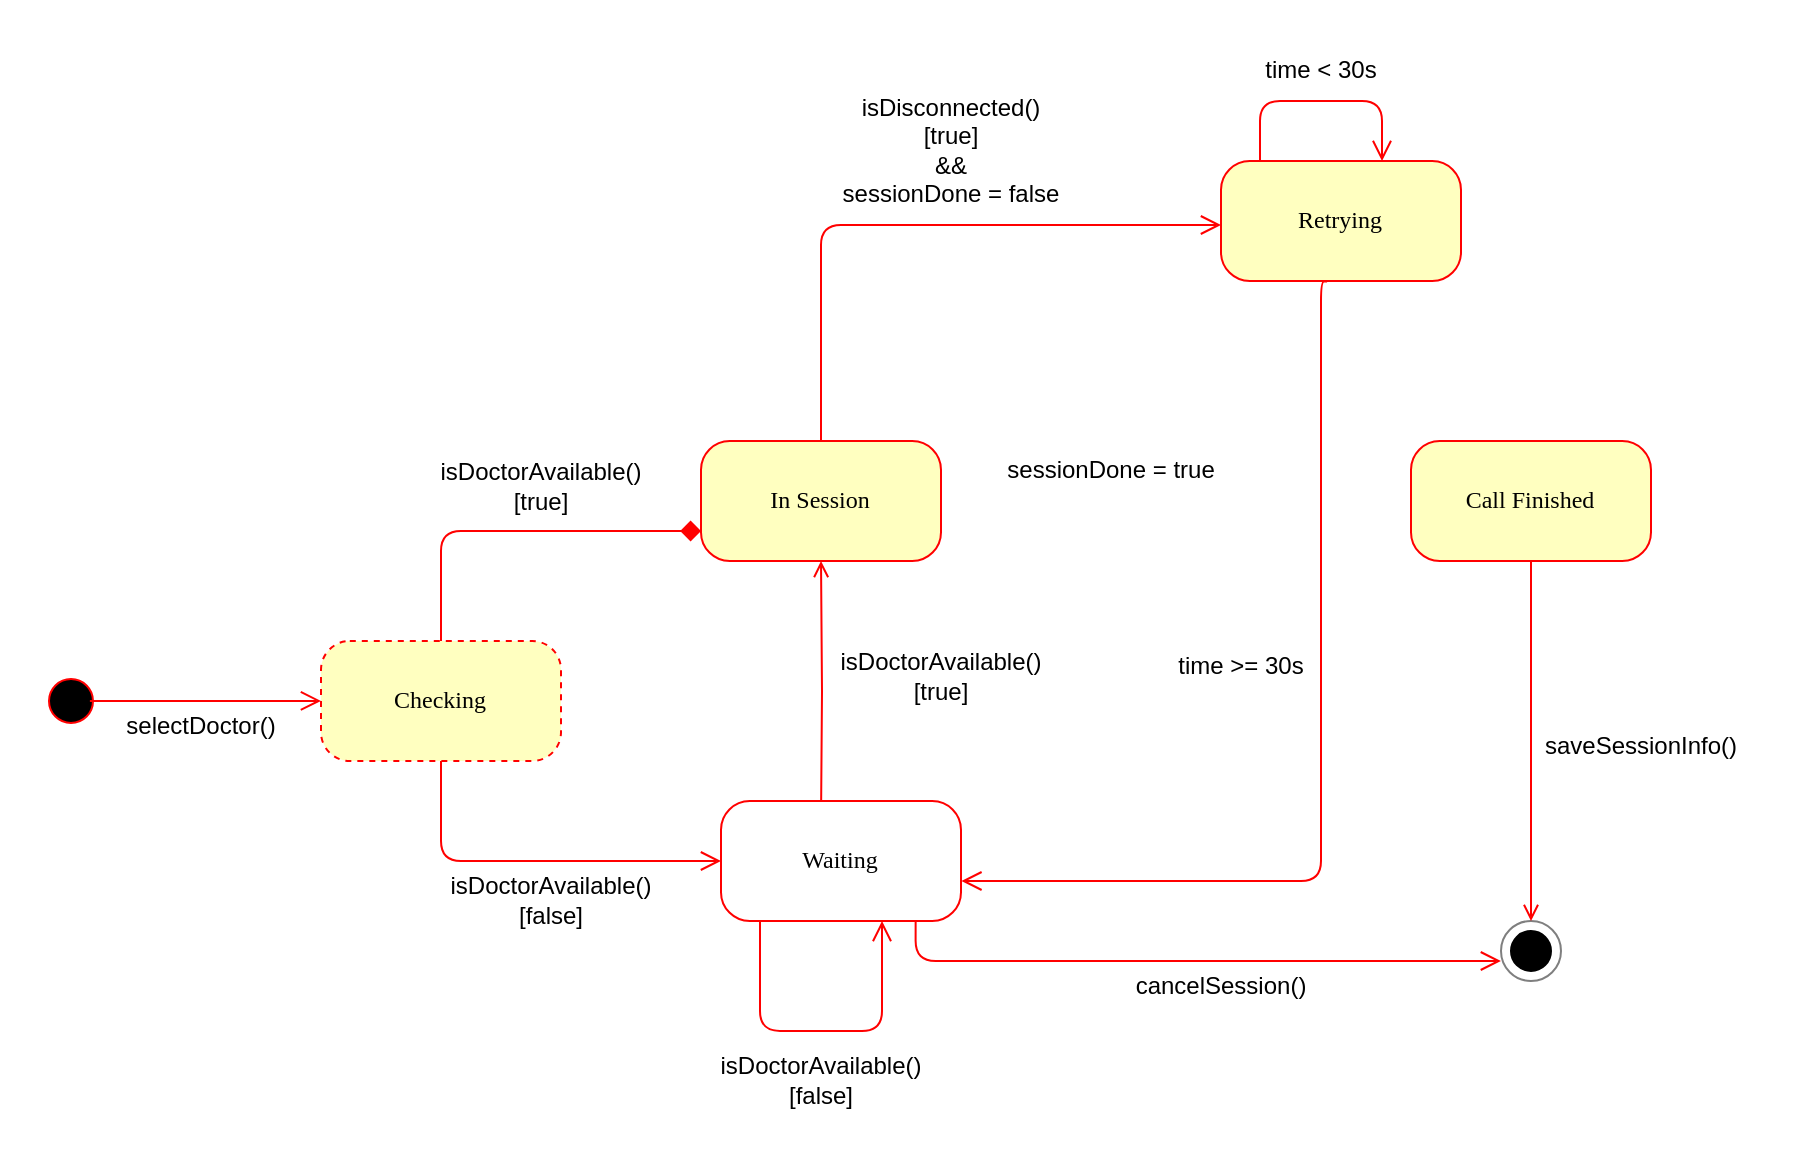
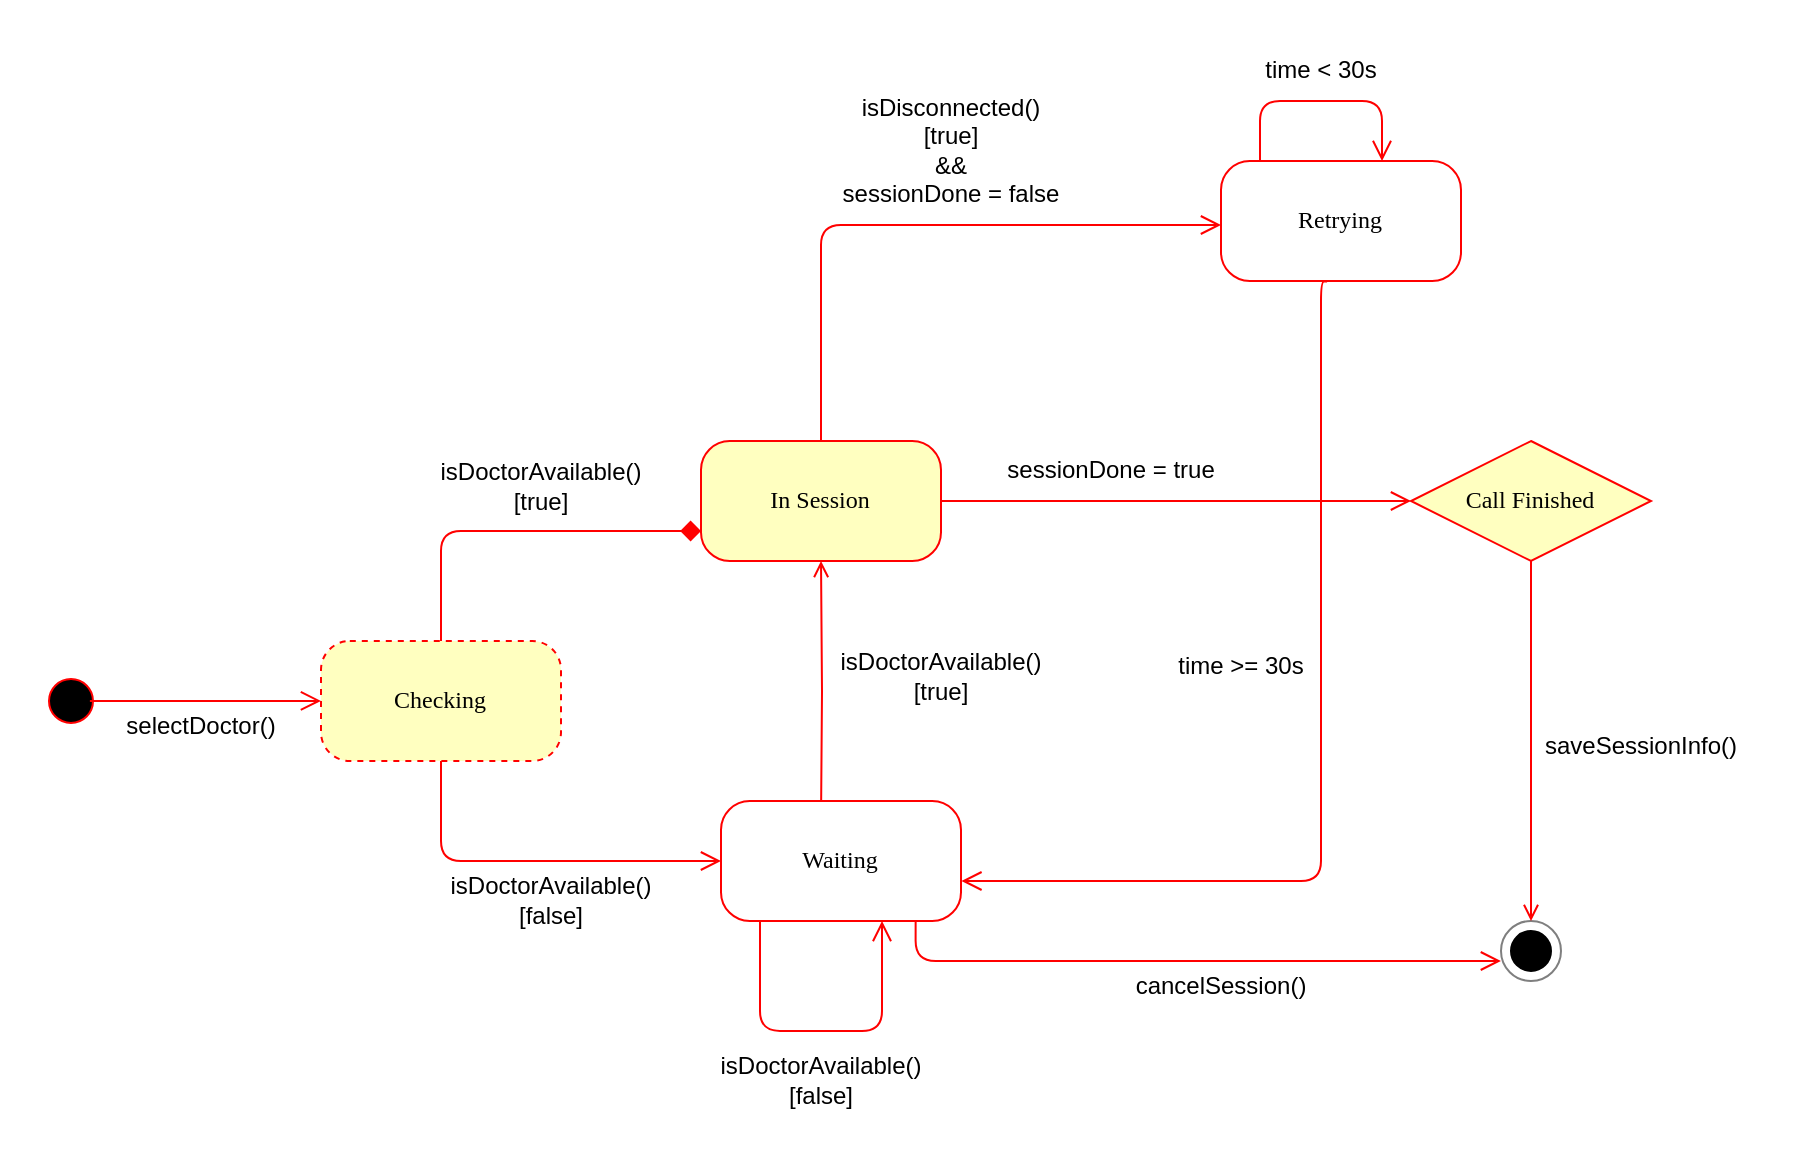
(1341, 221) -> (1341, 221)
none -> (1173, 501)
(1531, 501) -> (1531, 501)
